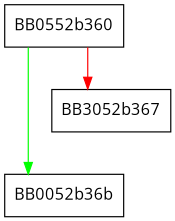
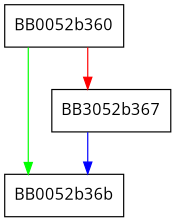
(64, 26) -> (64, 26)
none -> (88, 147)
